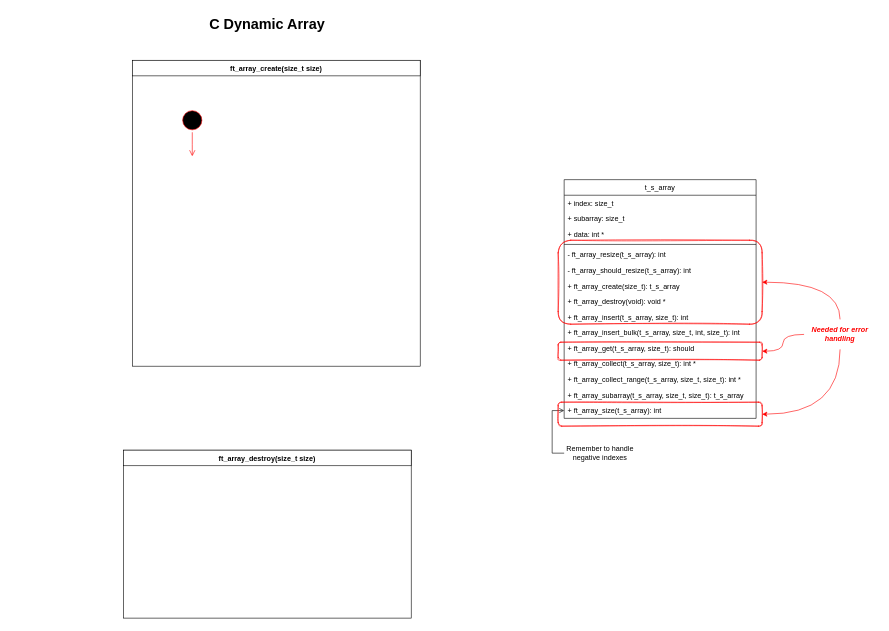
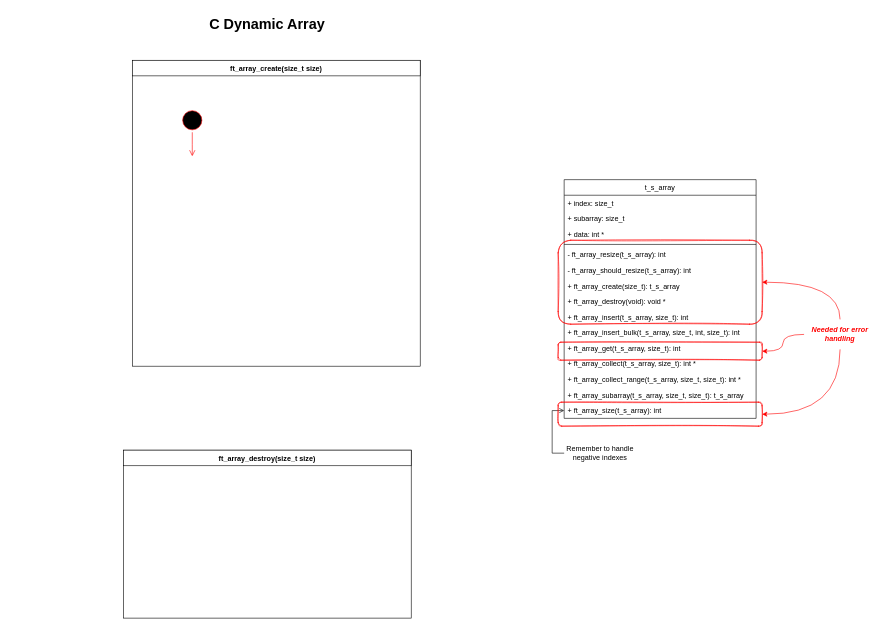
(644, 349) -> (638, 349)
